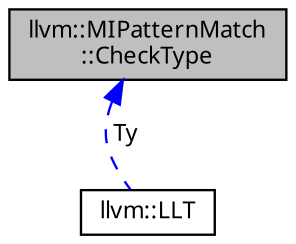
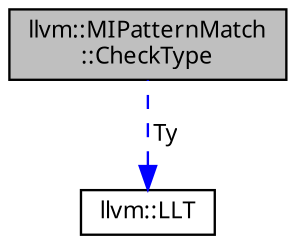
(108, 148) -> (148, 123)
